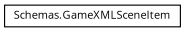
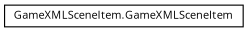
(92, 16) -> (124, 16)
